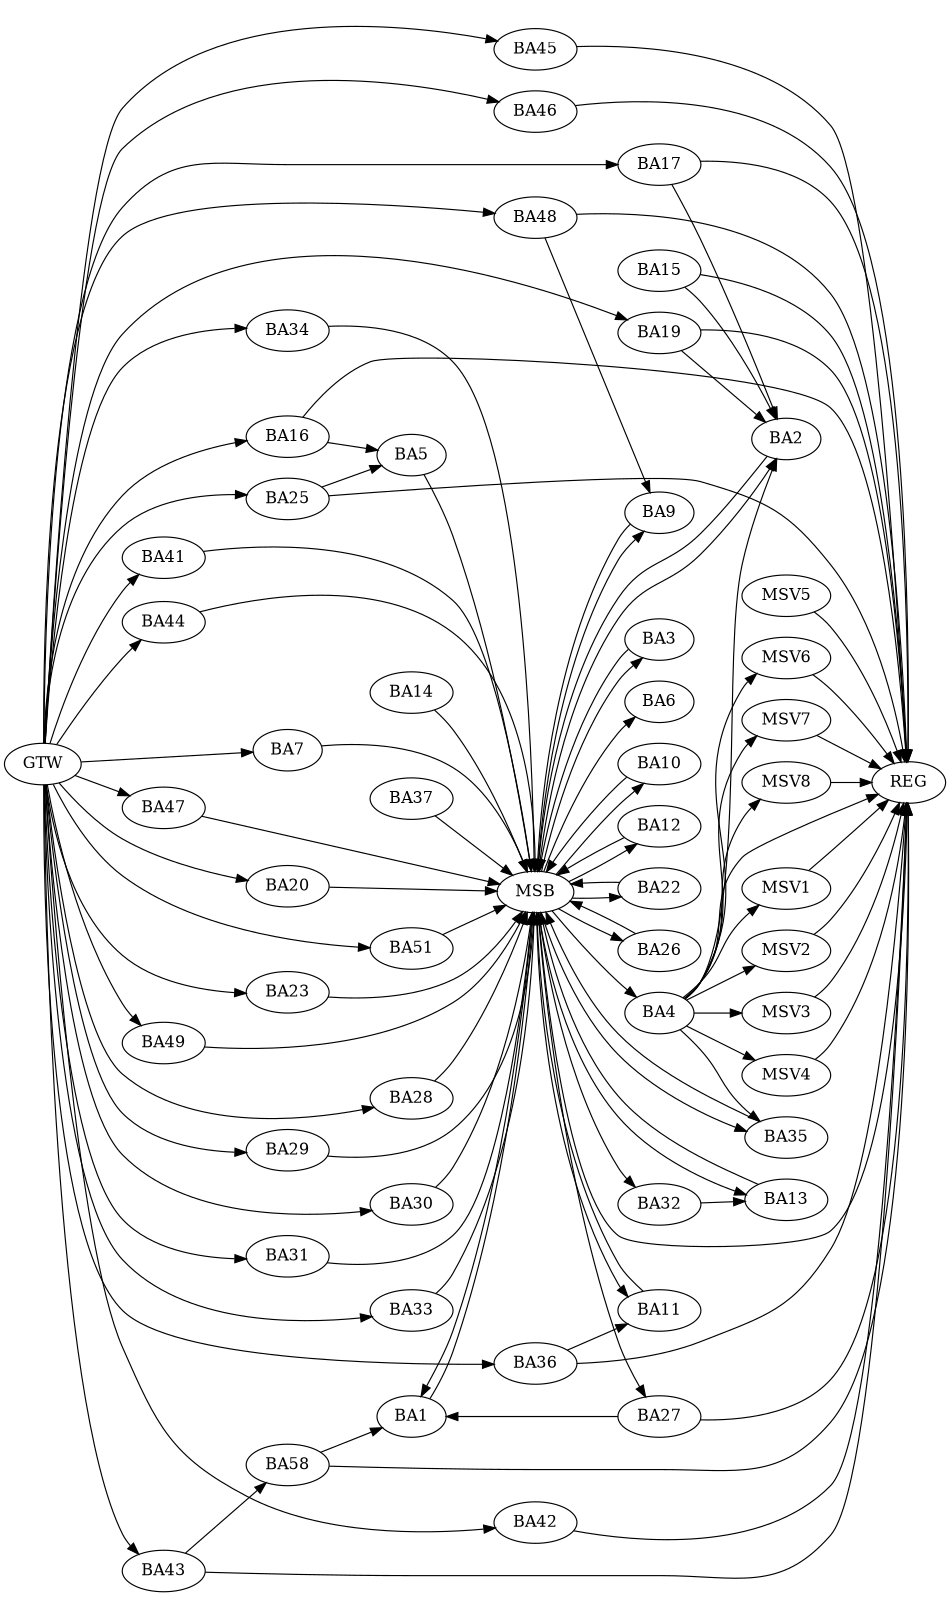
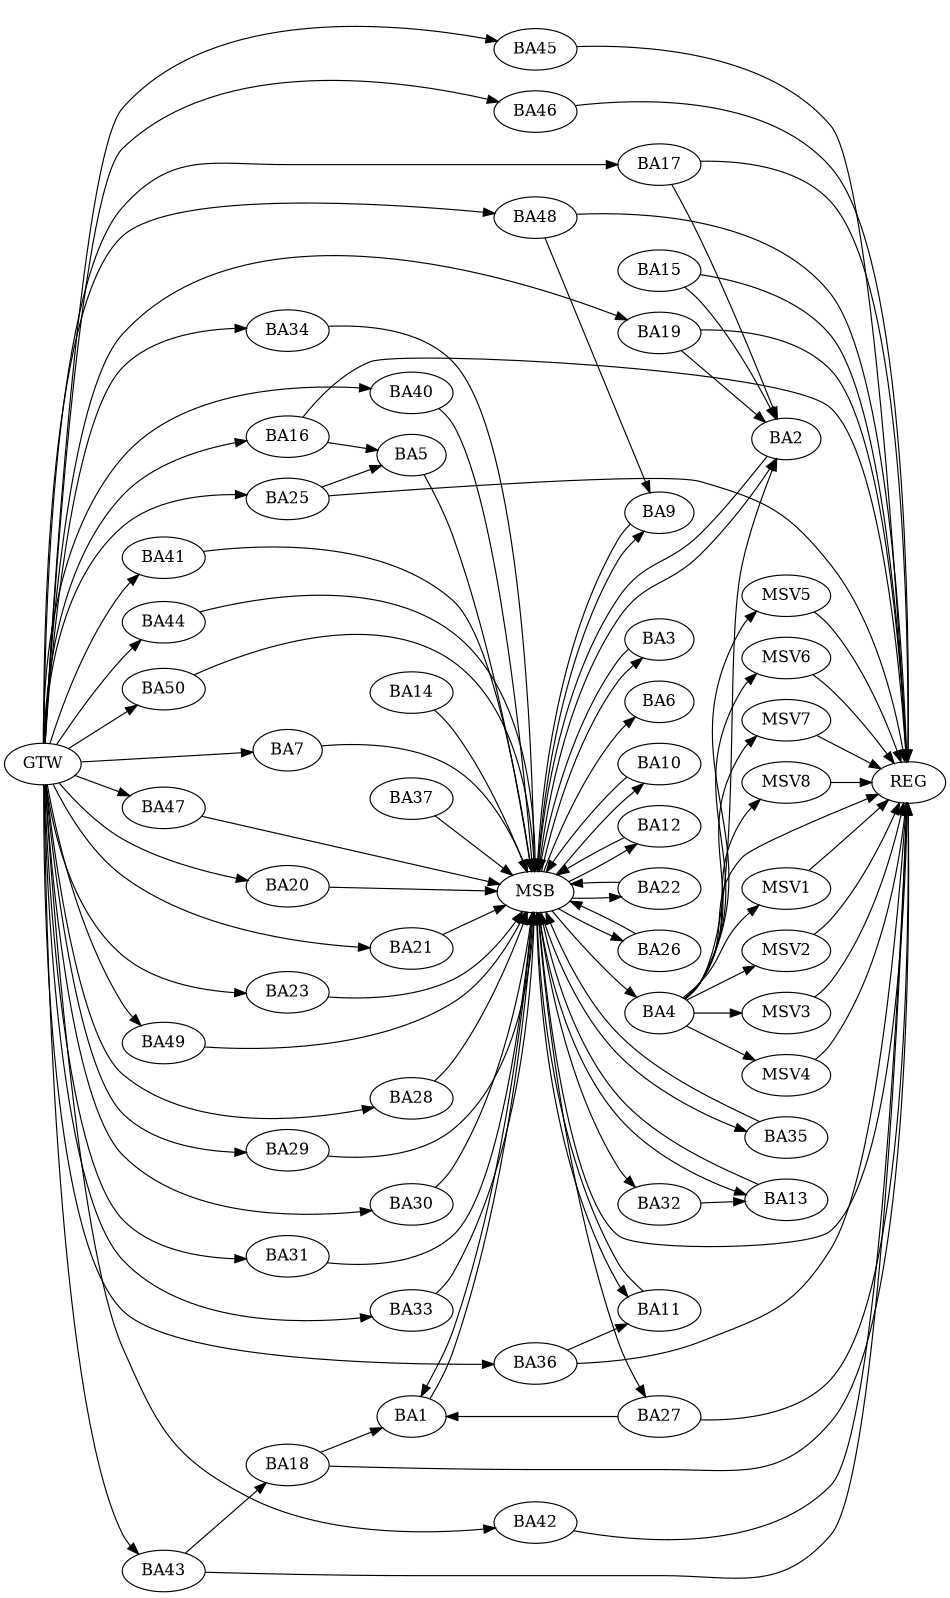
none -> (412, 393)
none -> (164, 689)
(412, 948) -> (412, 948)
(717, 1071) -> (713, 742)
(288, 1465) -> (288, 1465)
